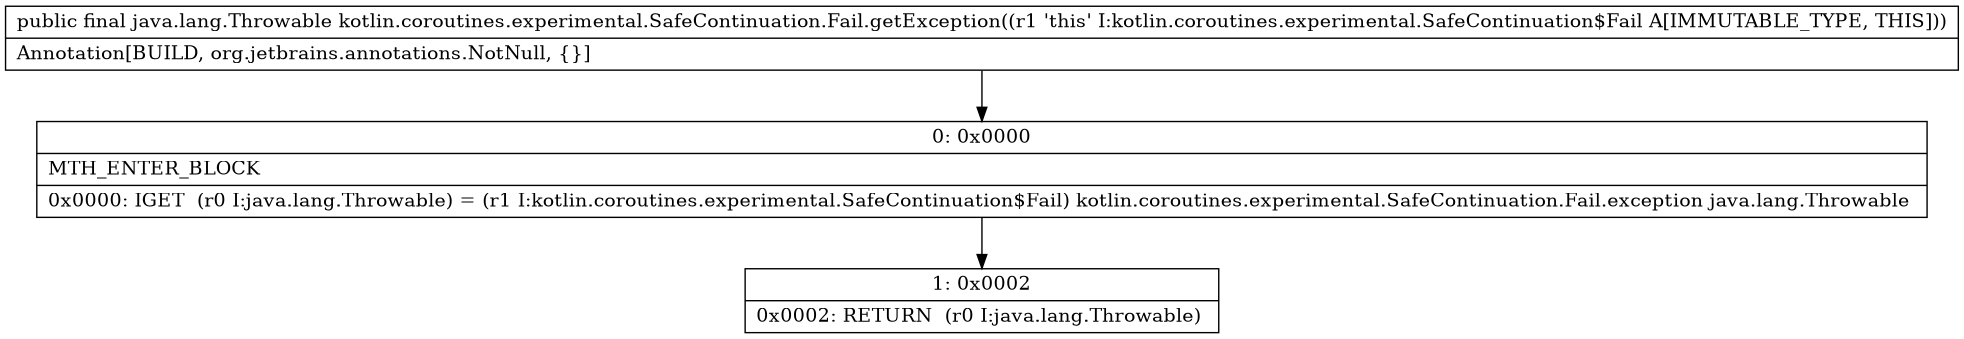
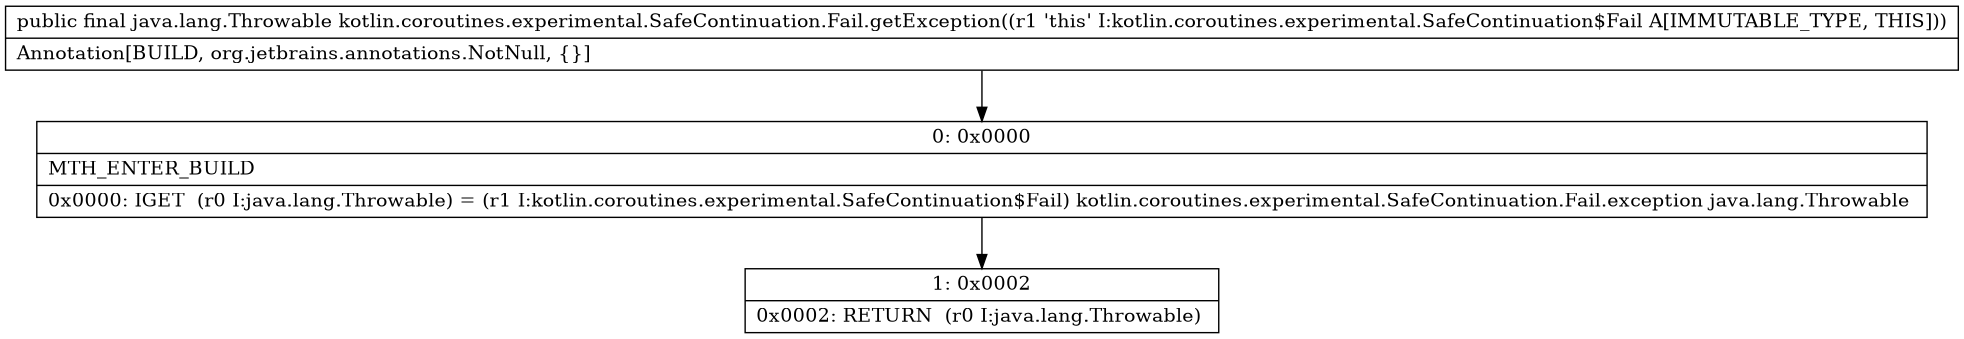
(155, 169) -> (152, 169)
